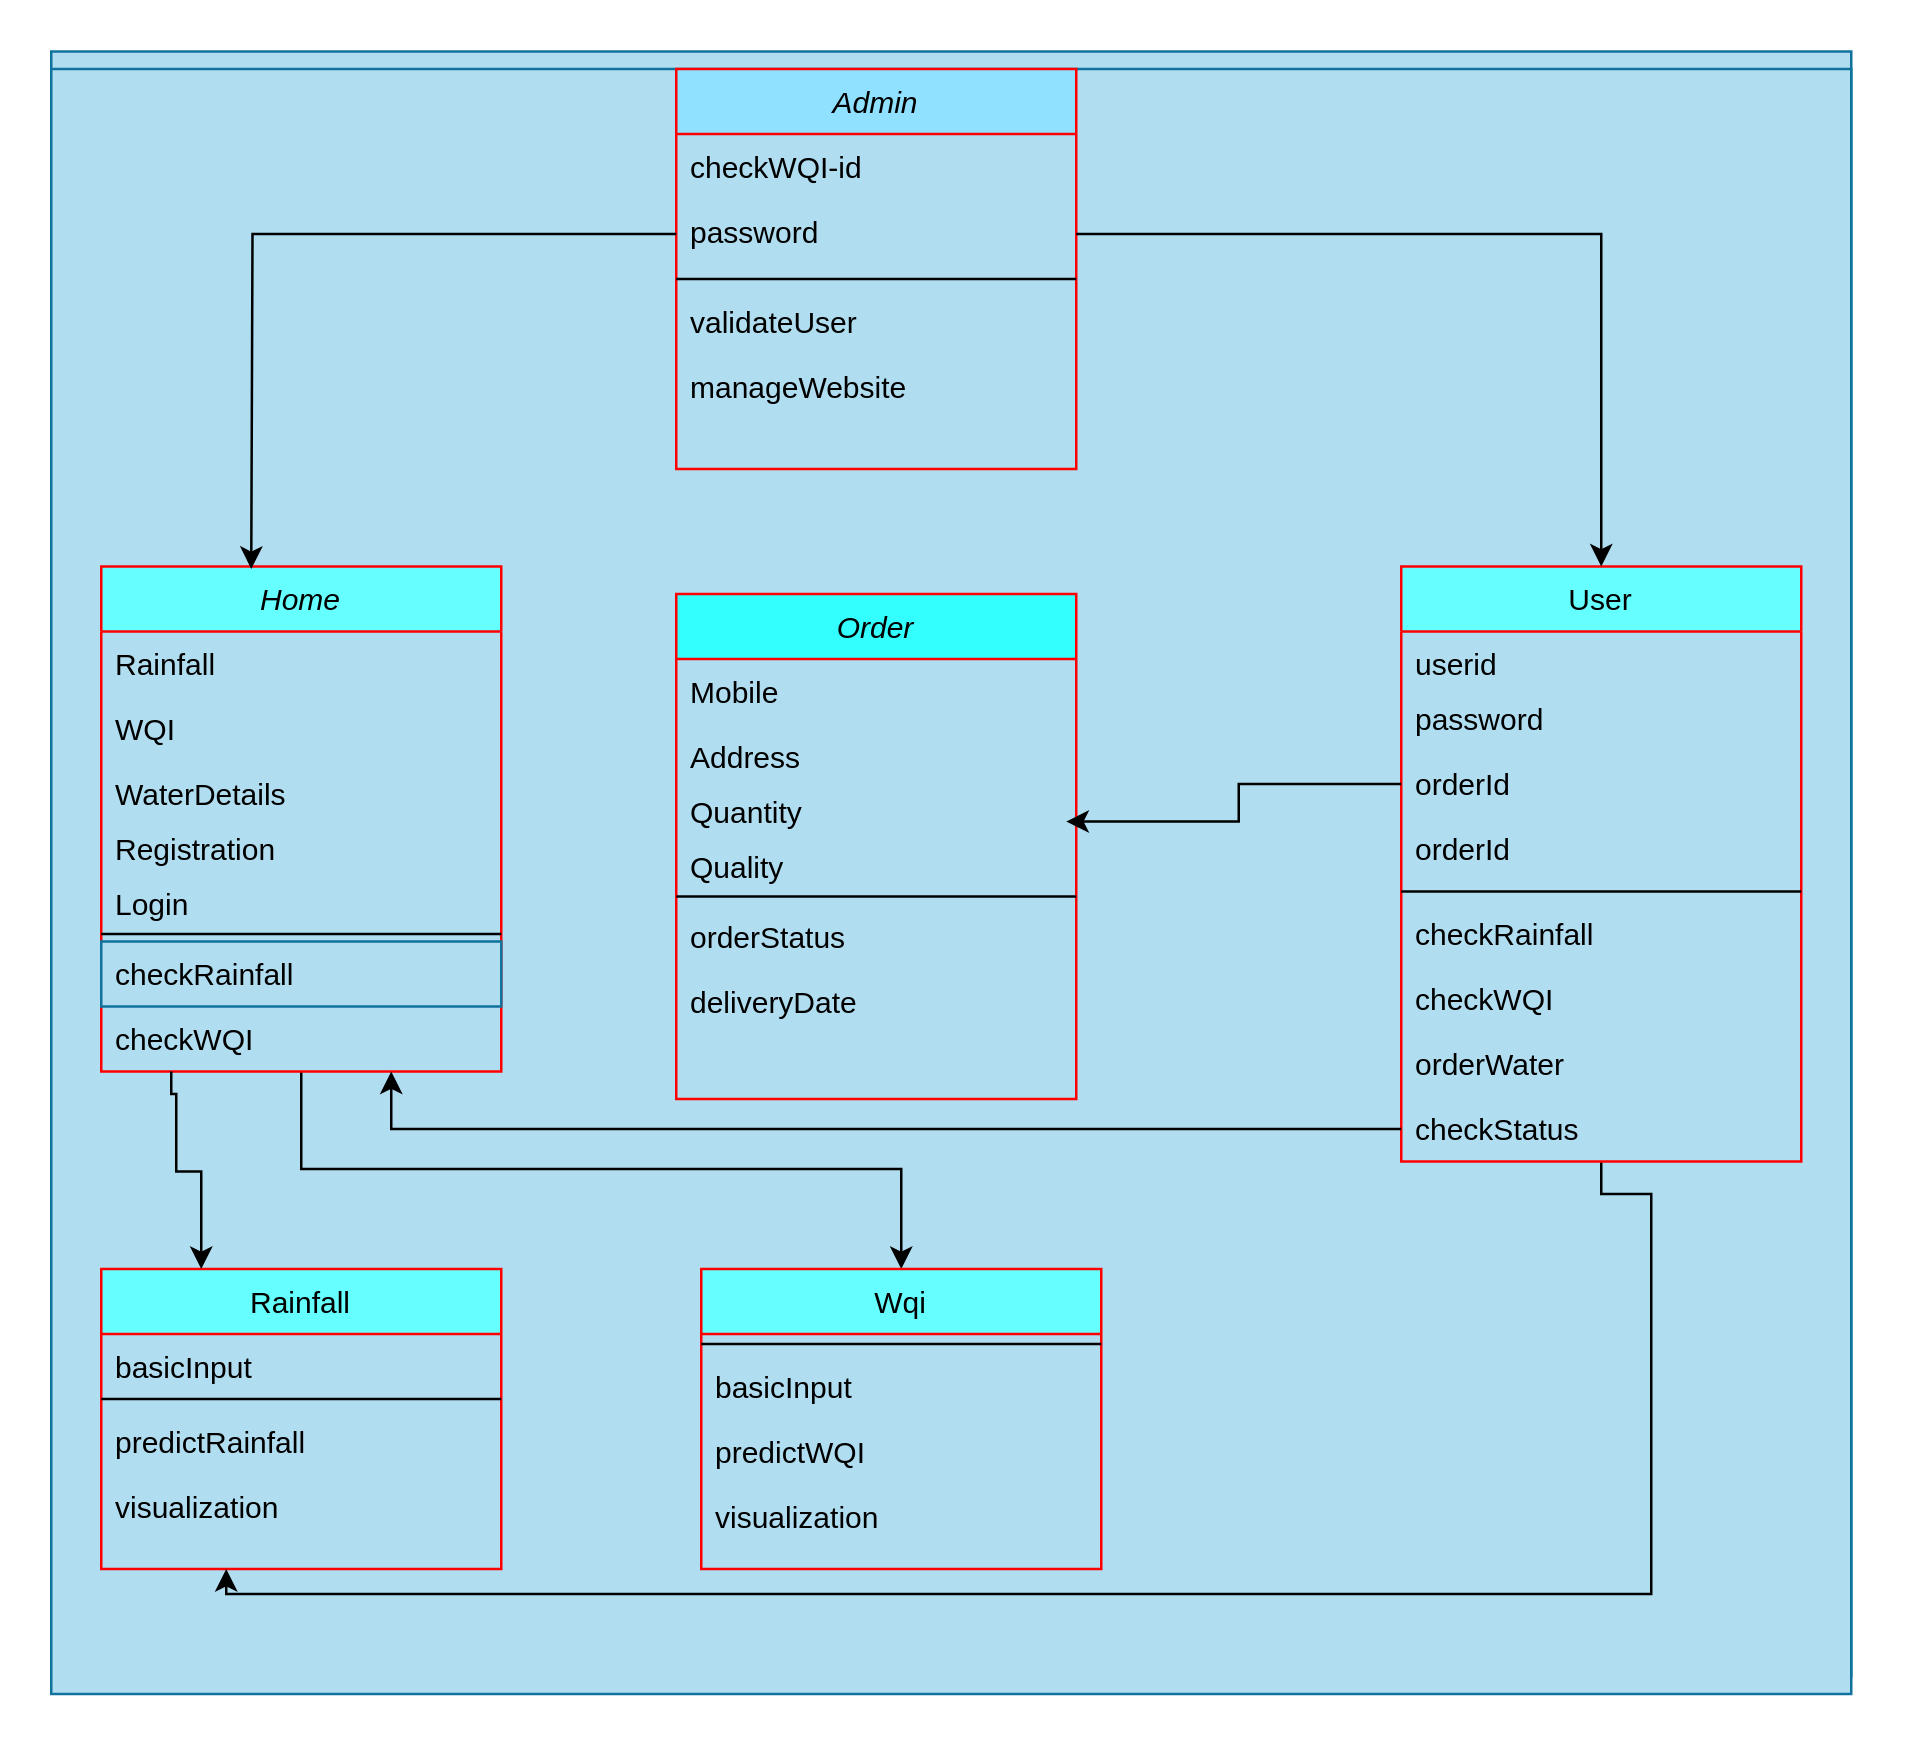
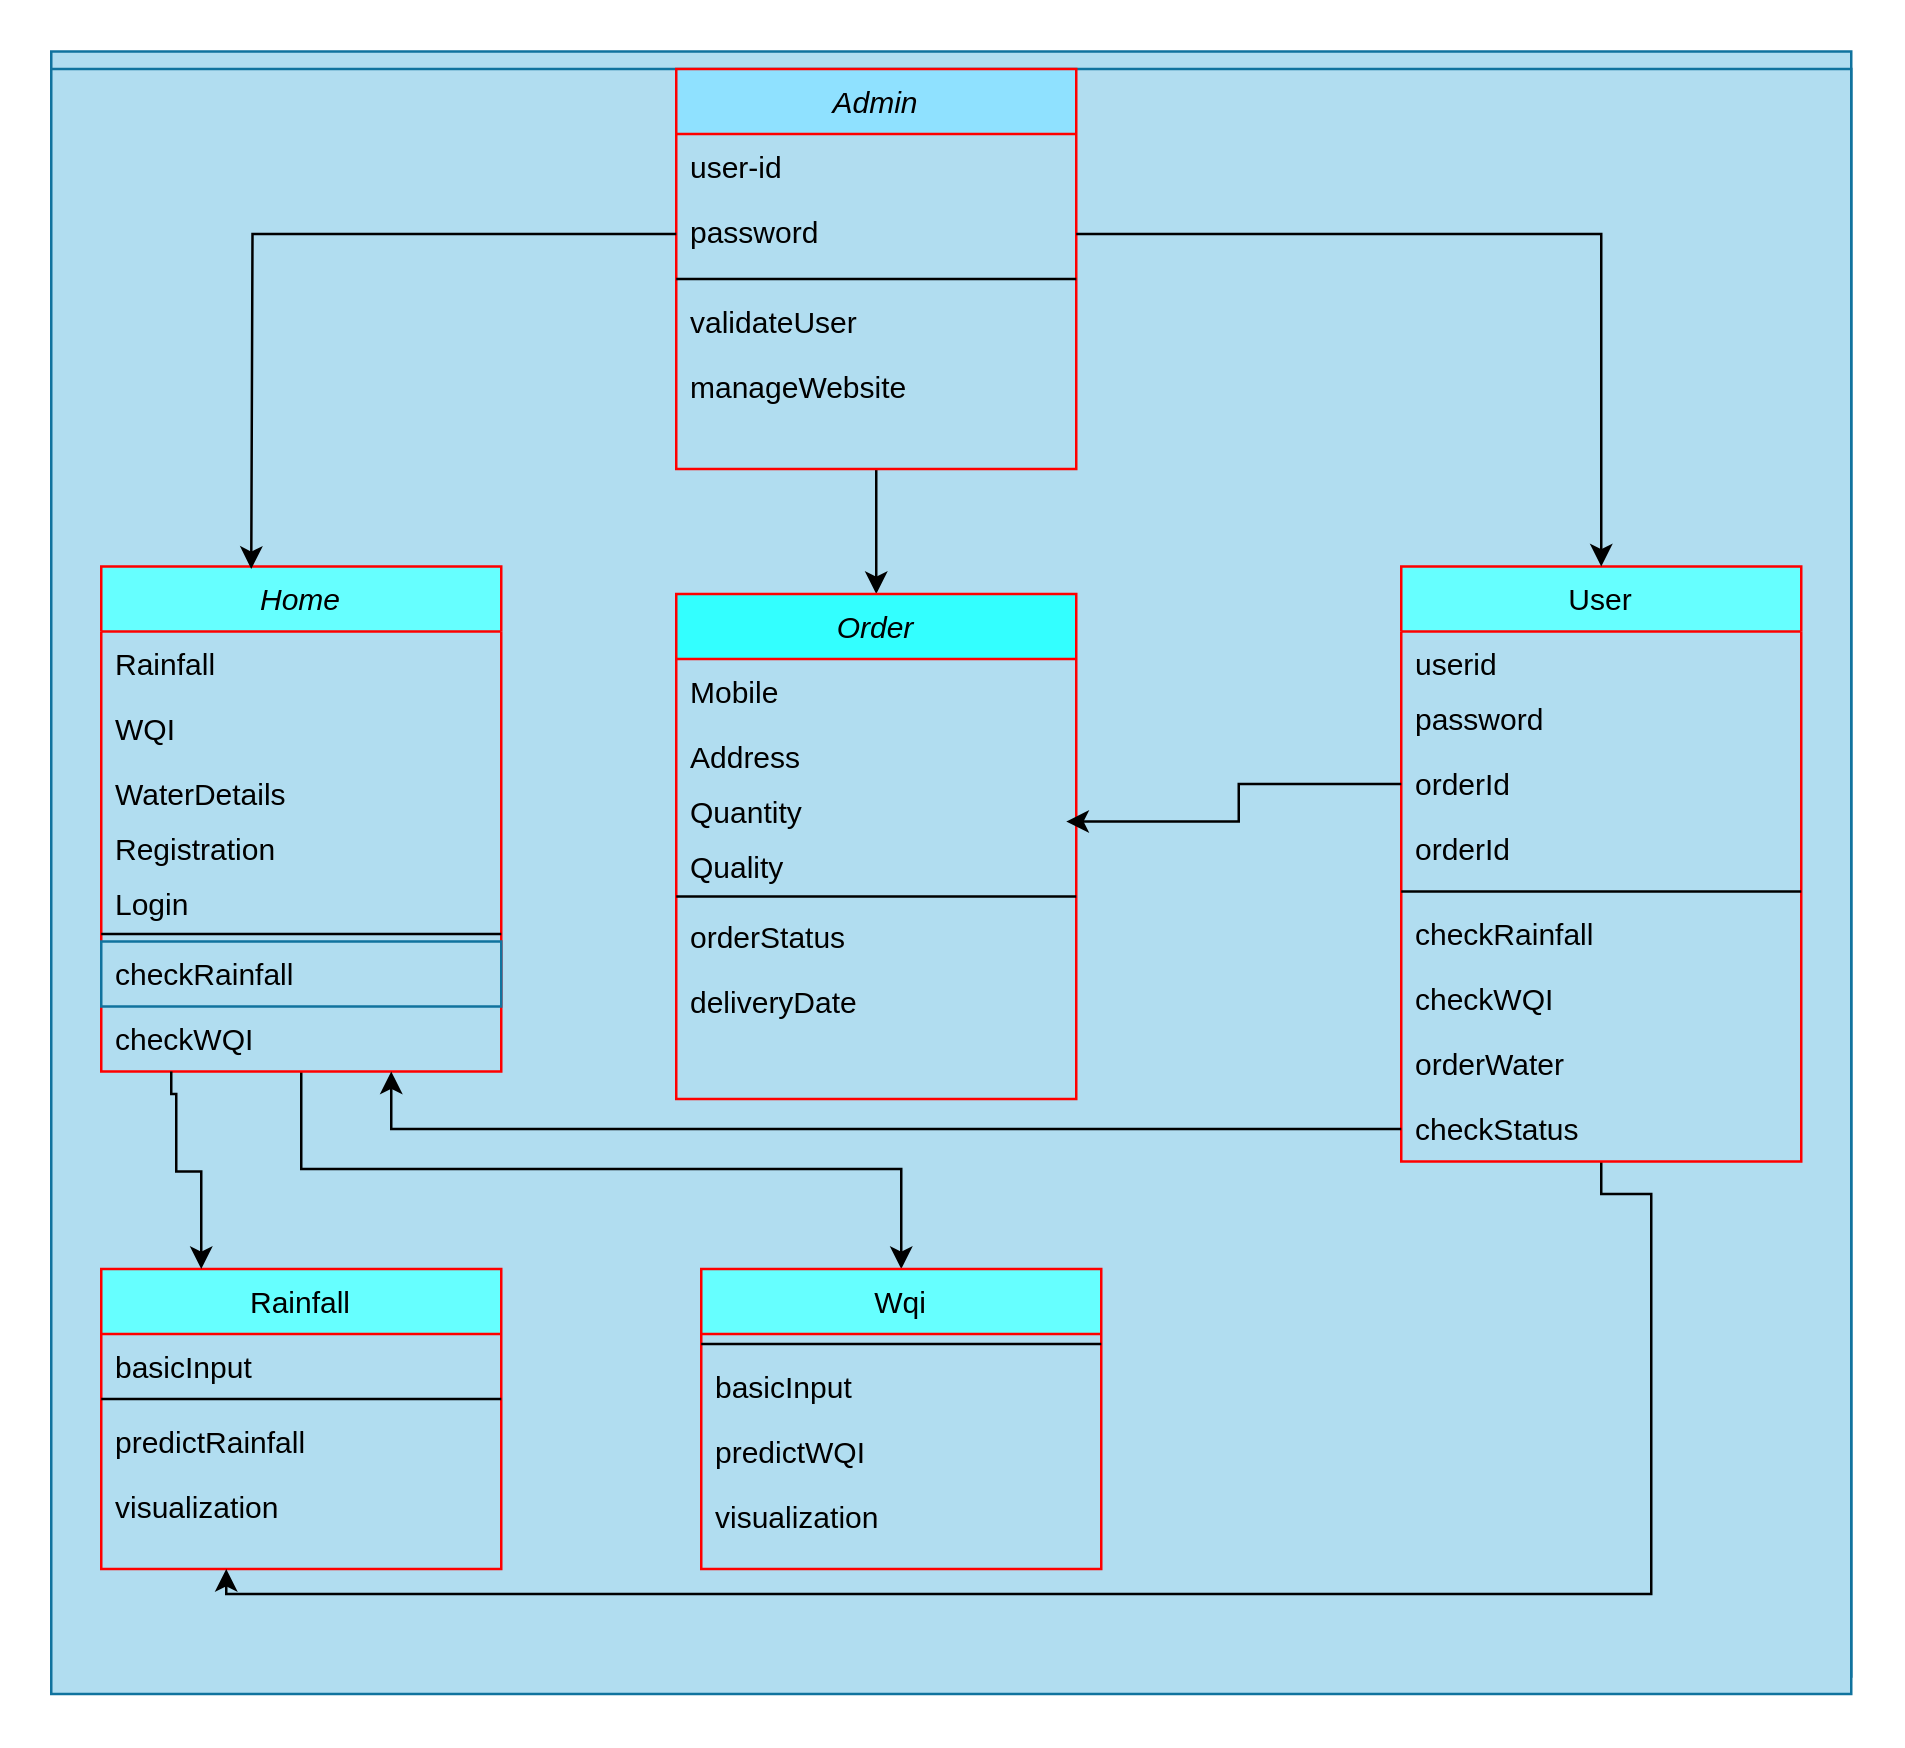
(779, 168) -> (745, 168)
none -> (876, 525)
